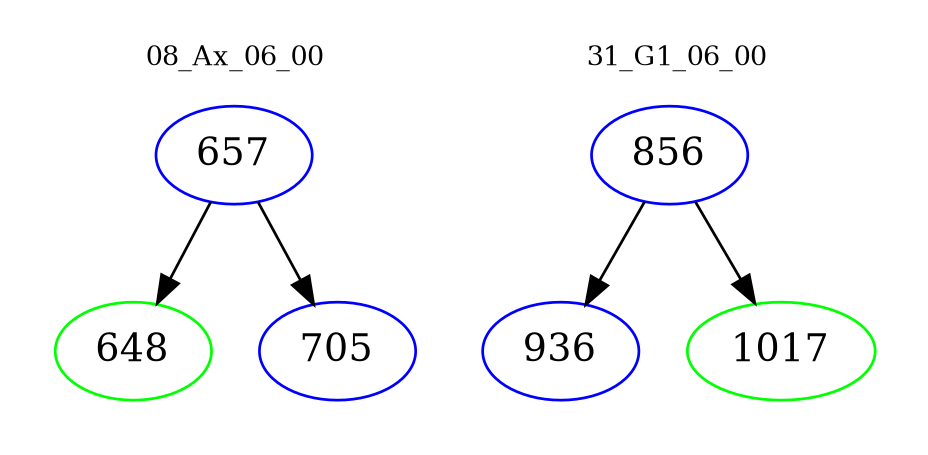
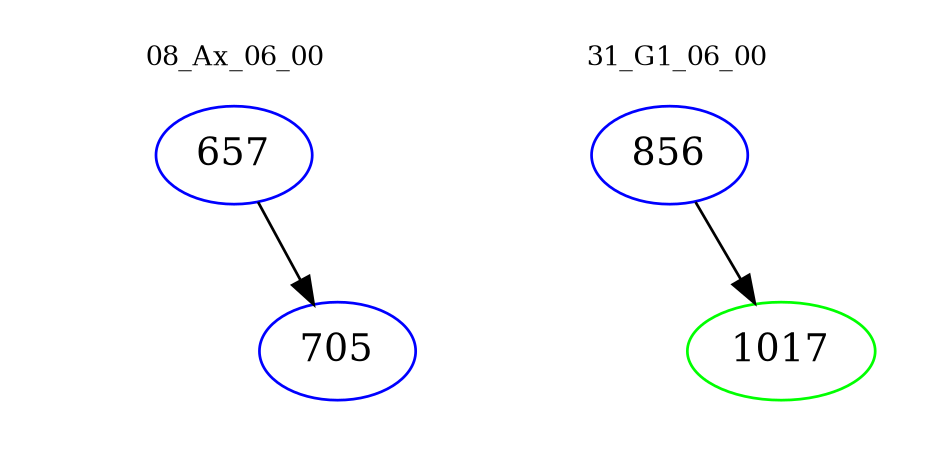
(133, 351) -> none
(561, 351) -> none
